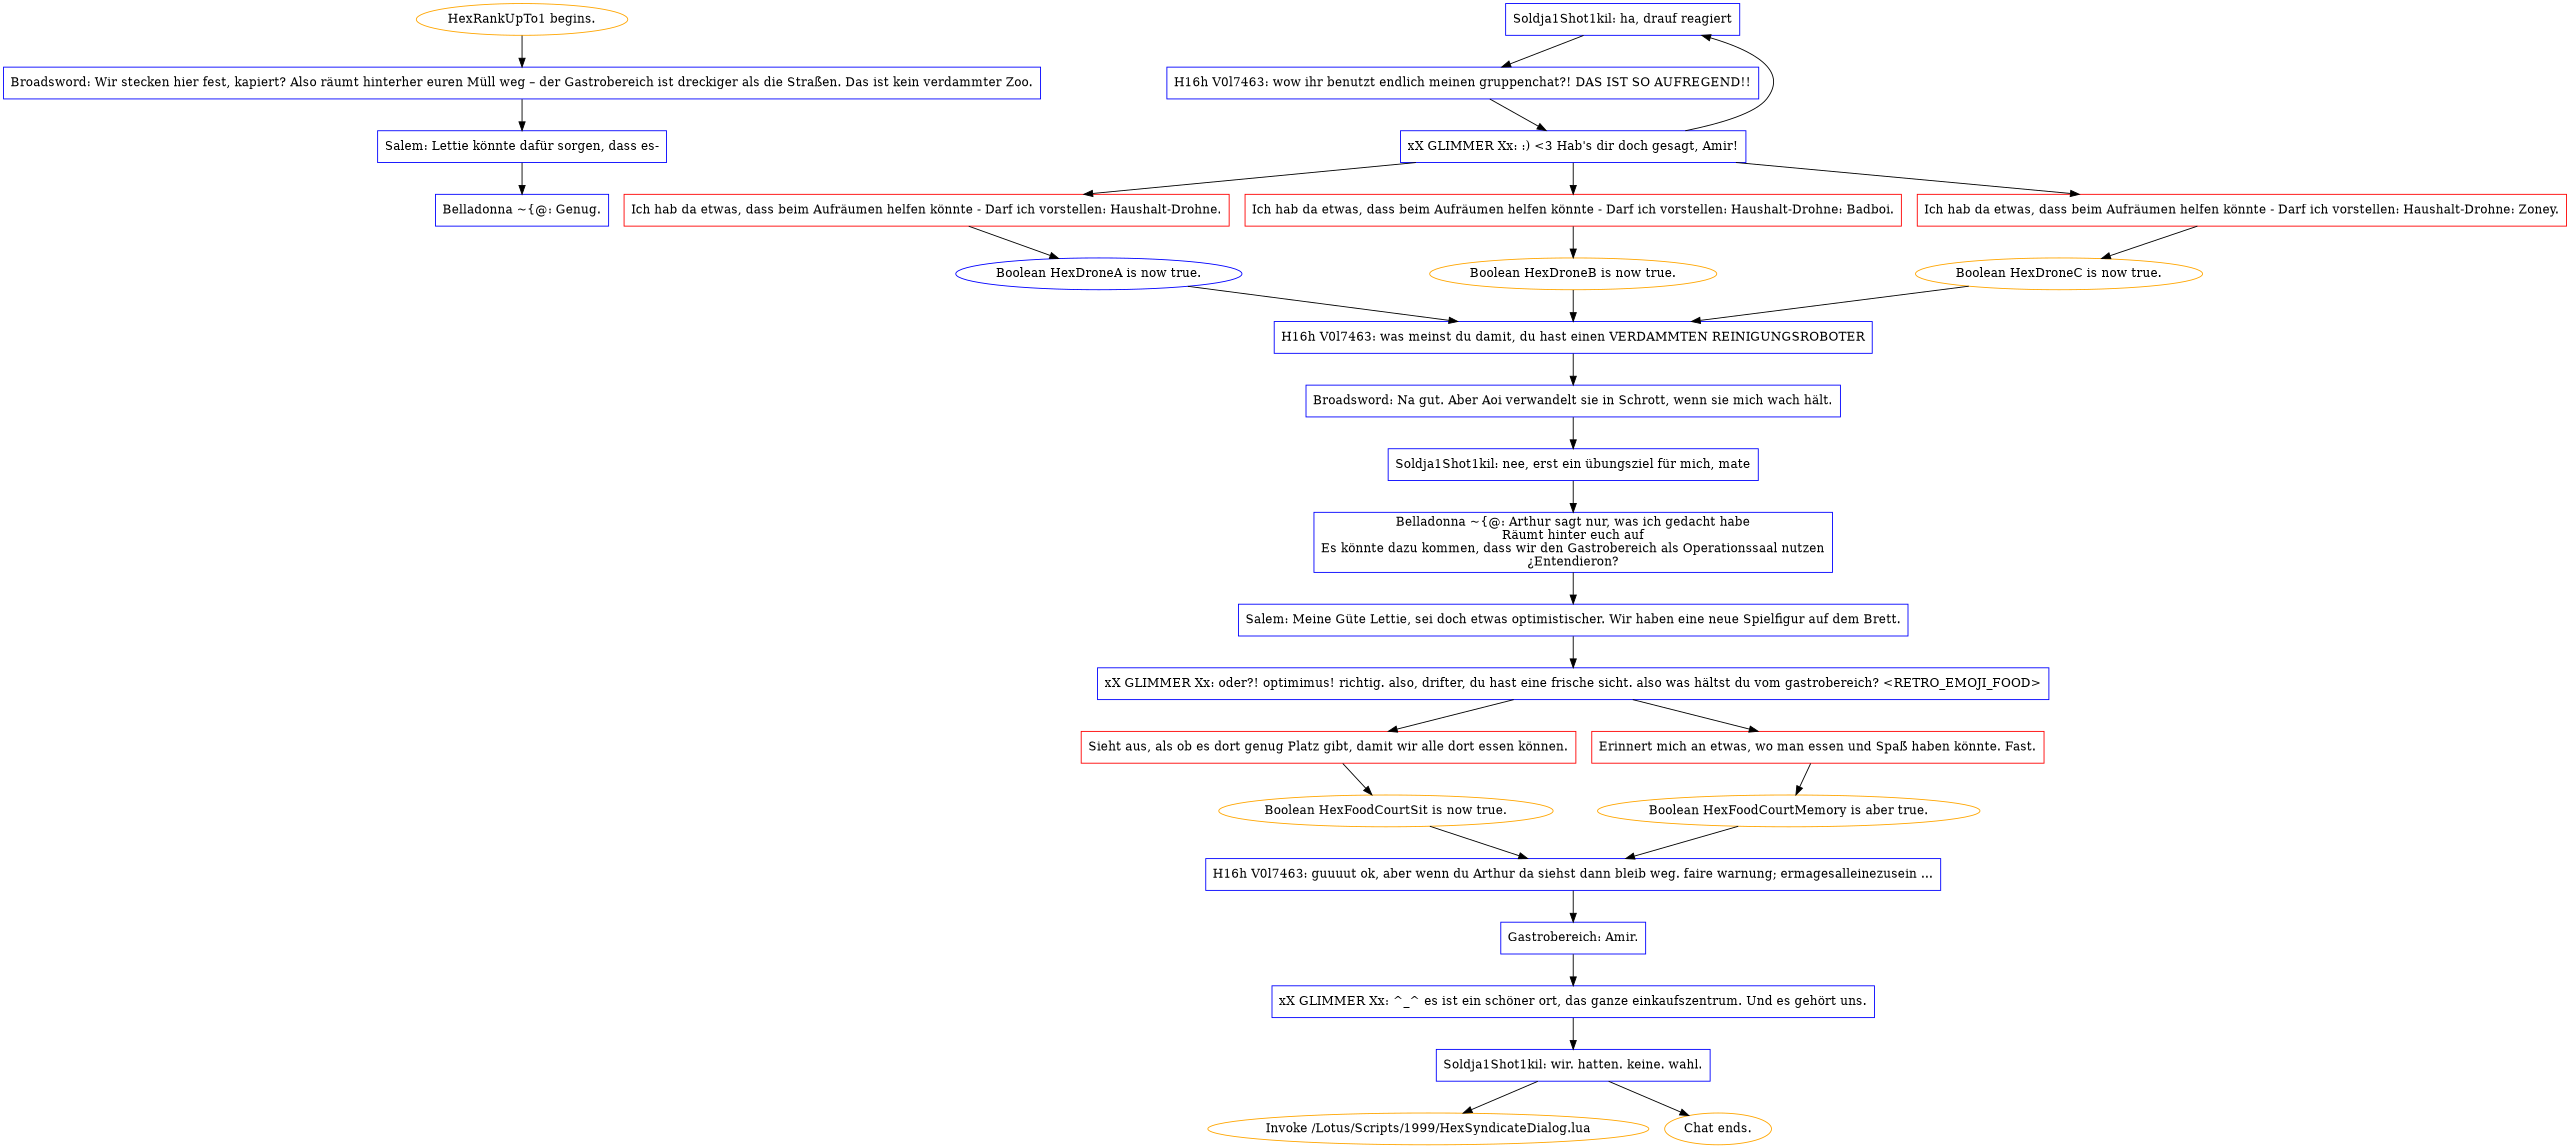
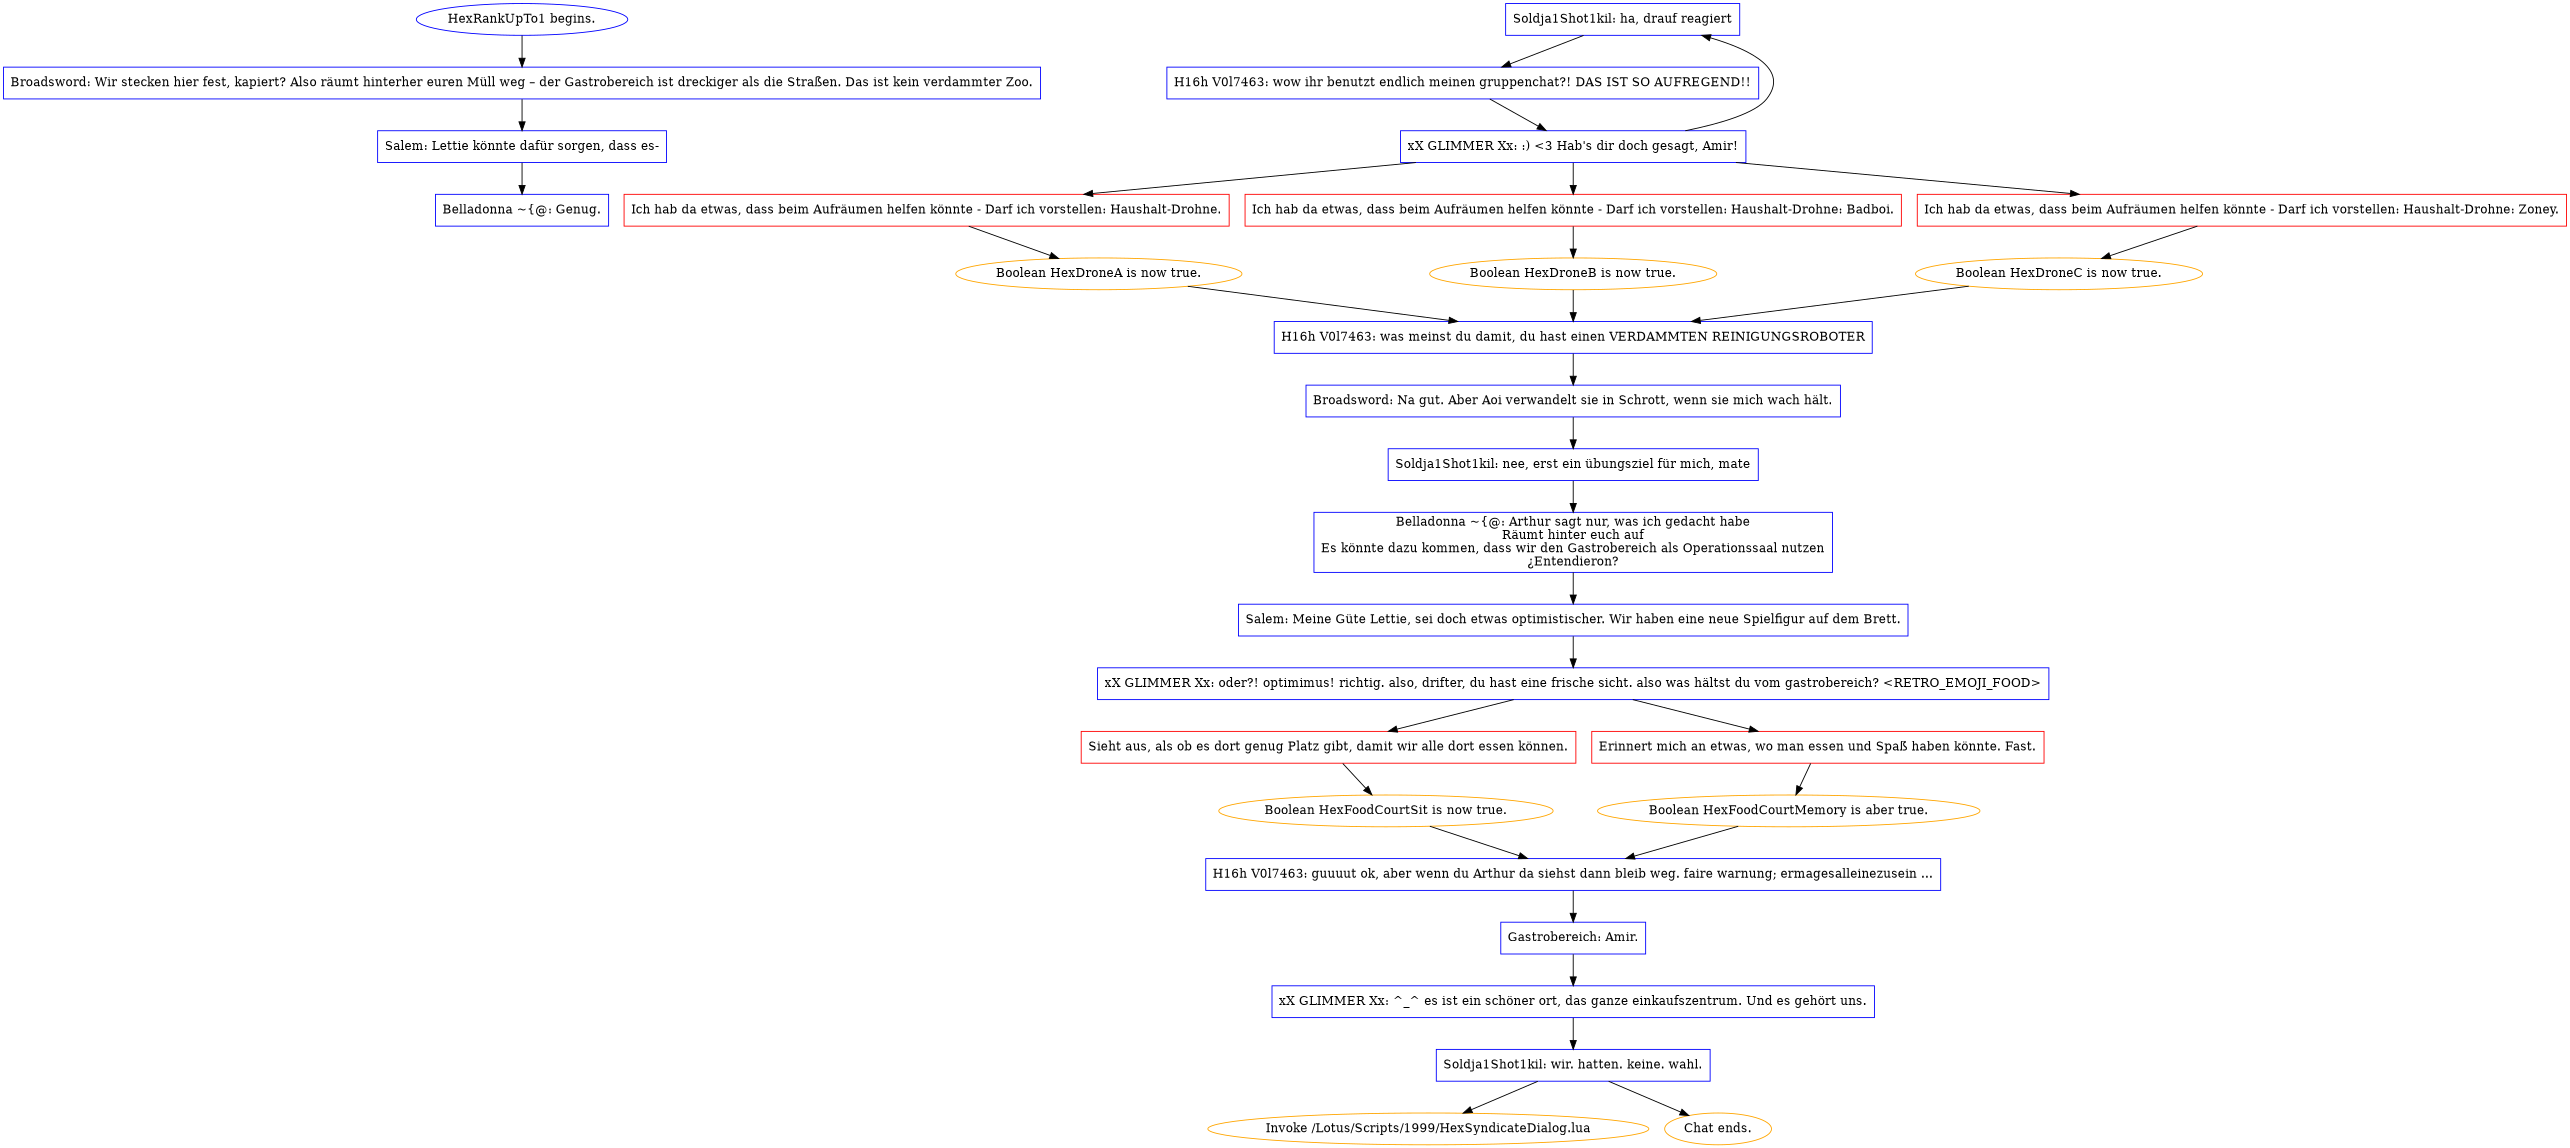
(522, 19) -> (522, 19)
(1099, 274) -> (1099, 274)
